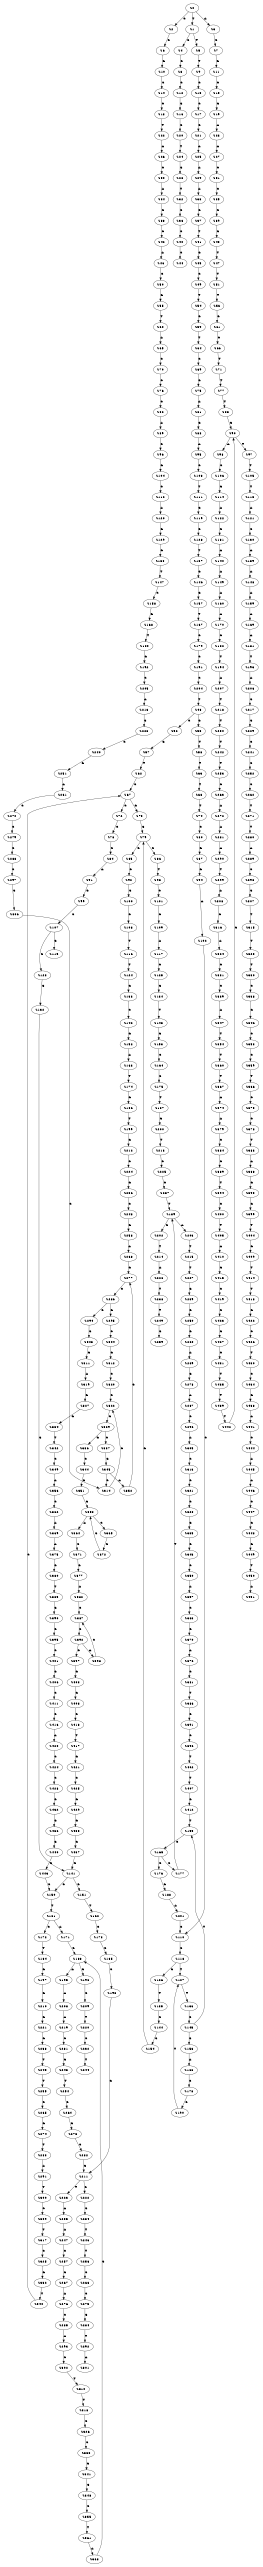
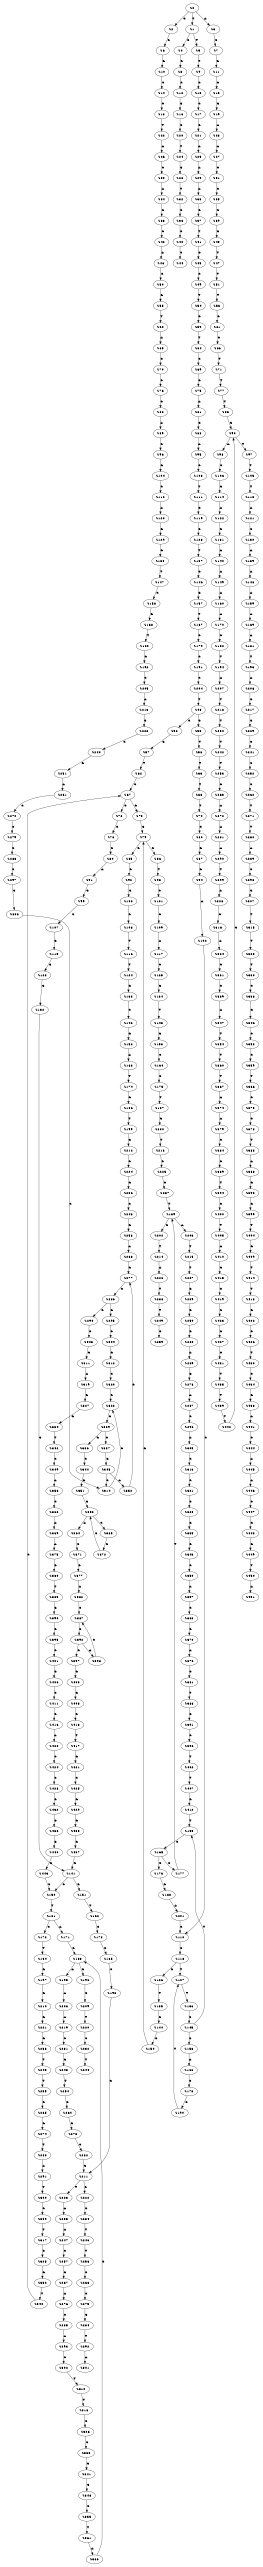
(41, 949) -> (49, 964)
